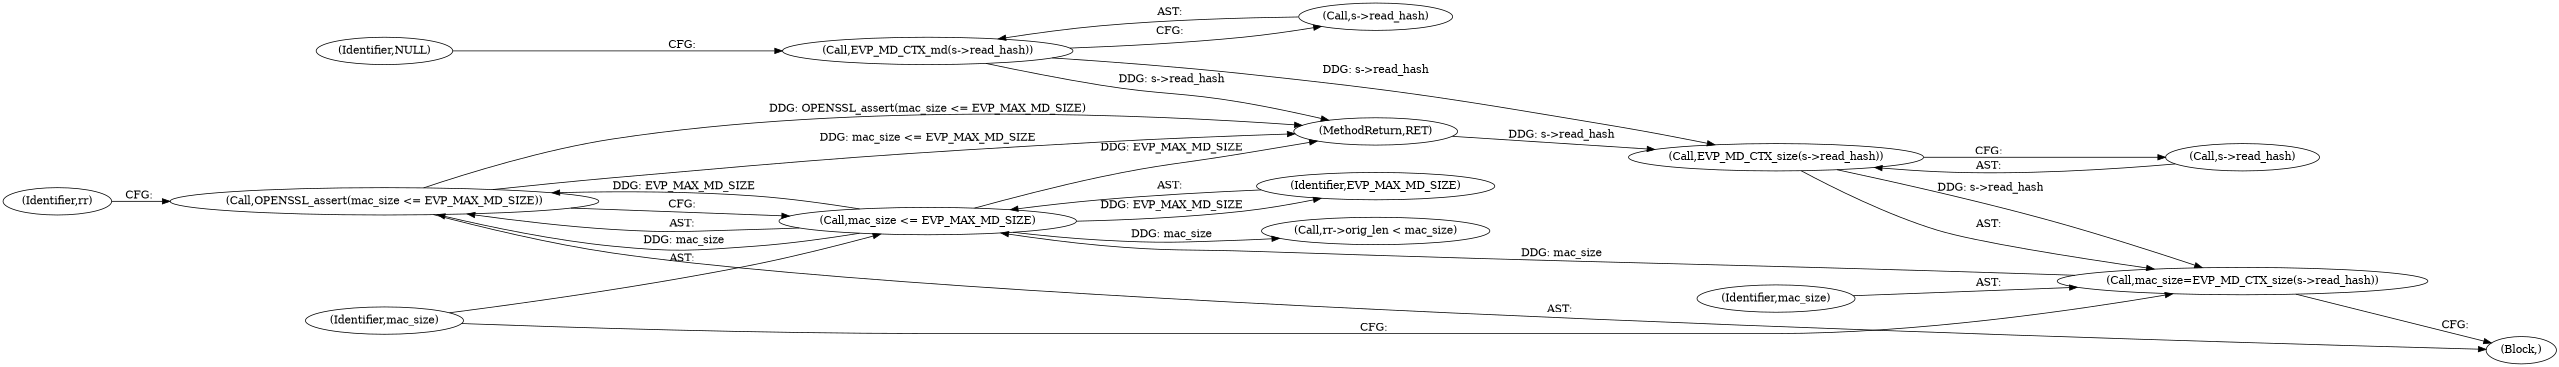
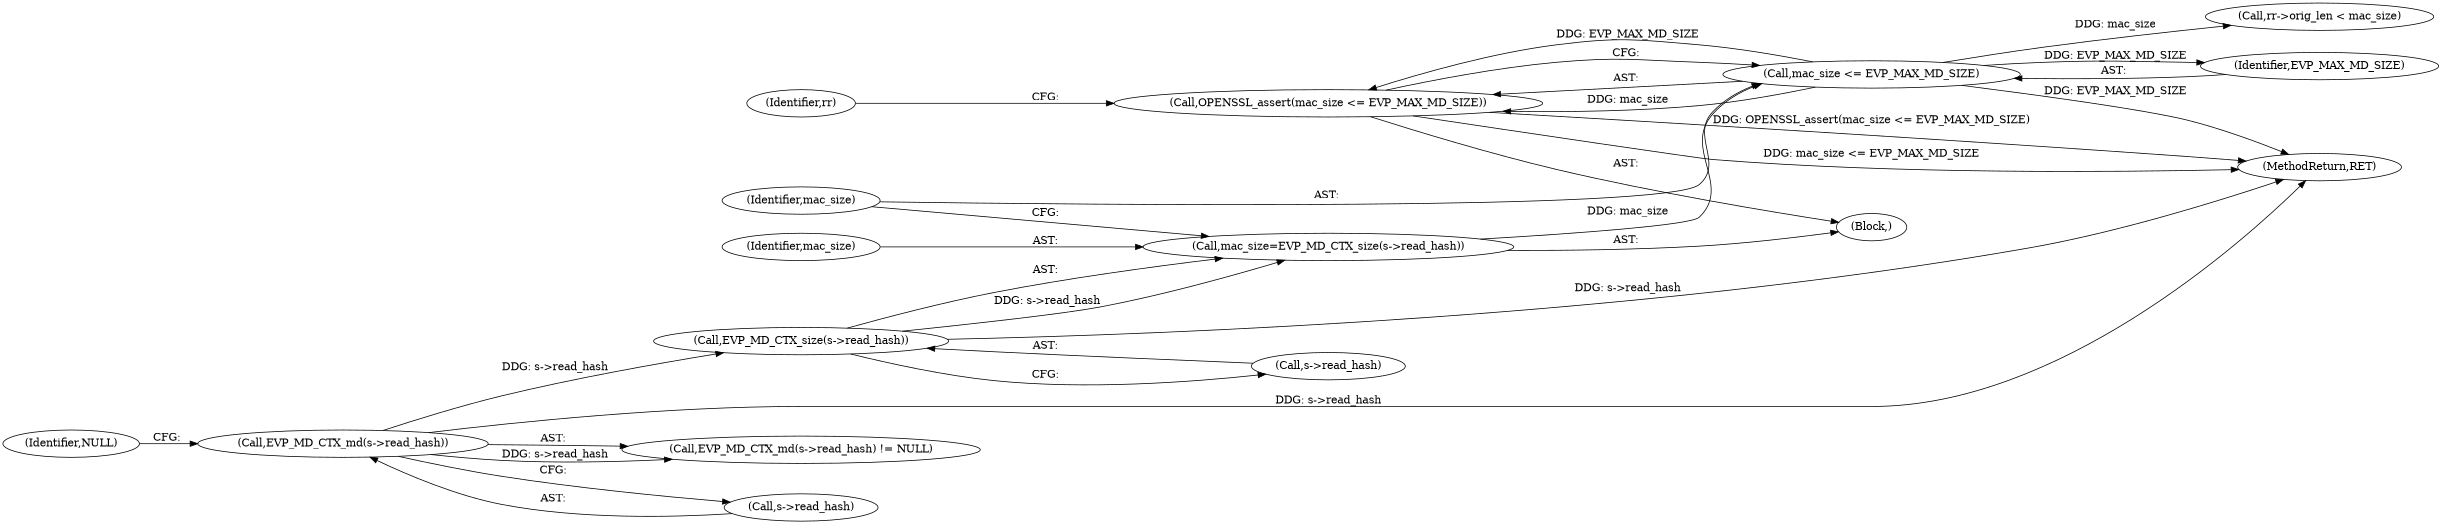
(1550, 143) -> (1617, 301)
(2457, 326) -> (1628, 240)
none -> (801, 450)
